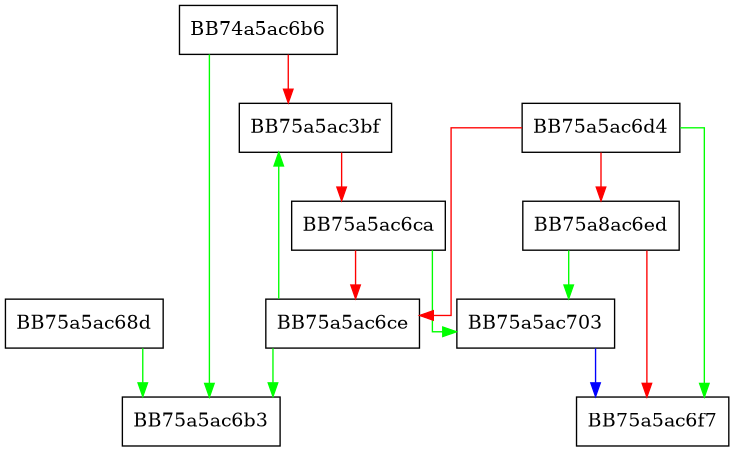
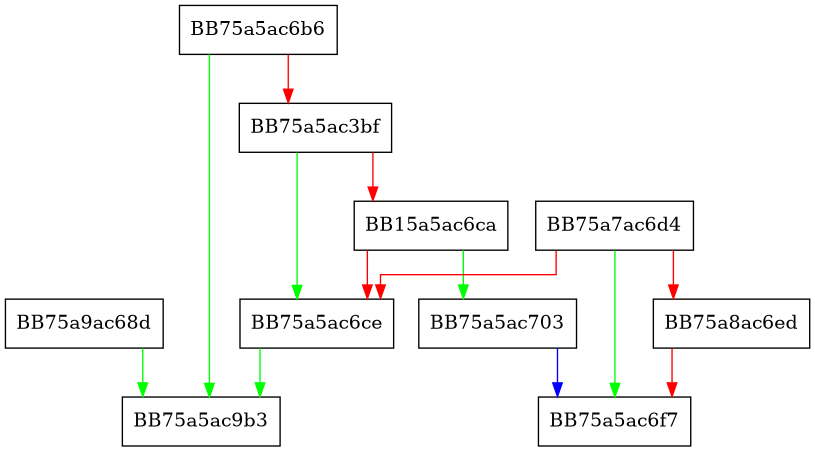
(258, 30) -> (258, 30)
(601, 128) -> (615, 226)
(368, 226) -> (431, 226)
(279, 232) -> (297, 219)
(569, 268) -> none
(84, 324) -> (84, 324)
(201, 422) -> (201, 422)
